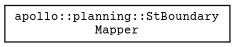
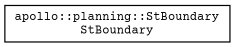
(117, 24) -> (117, 24)
